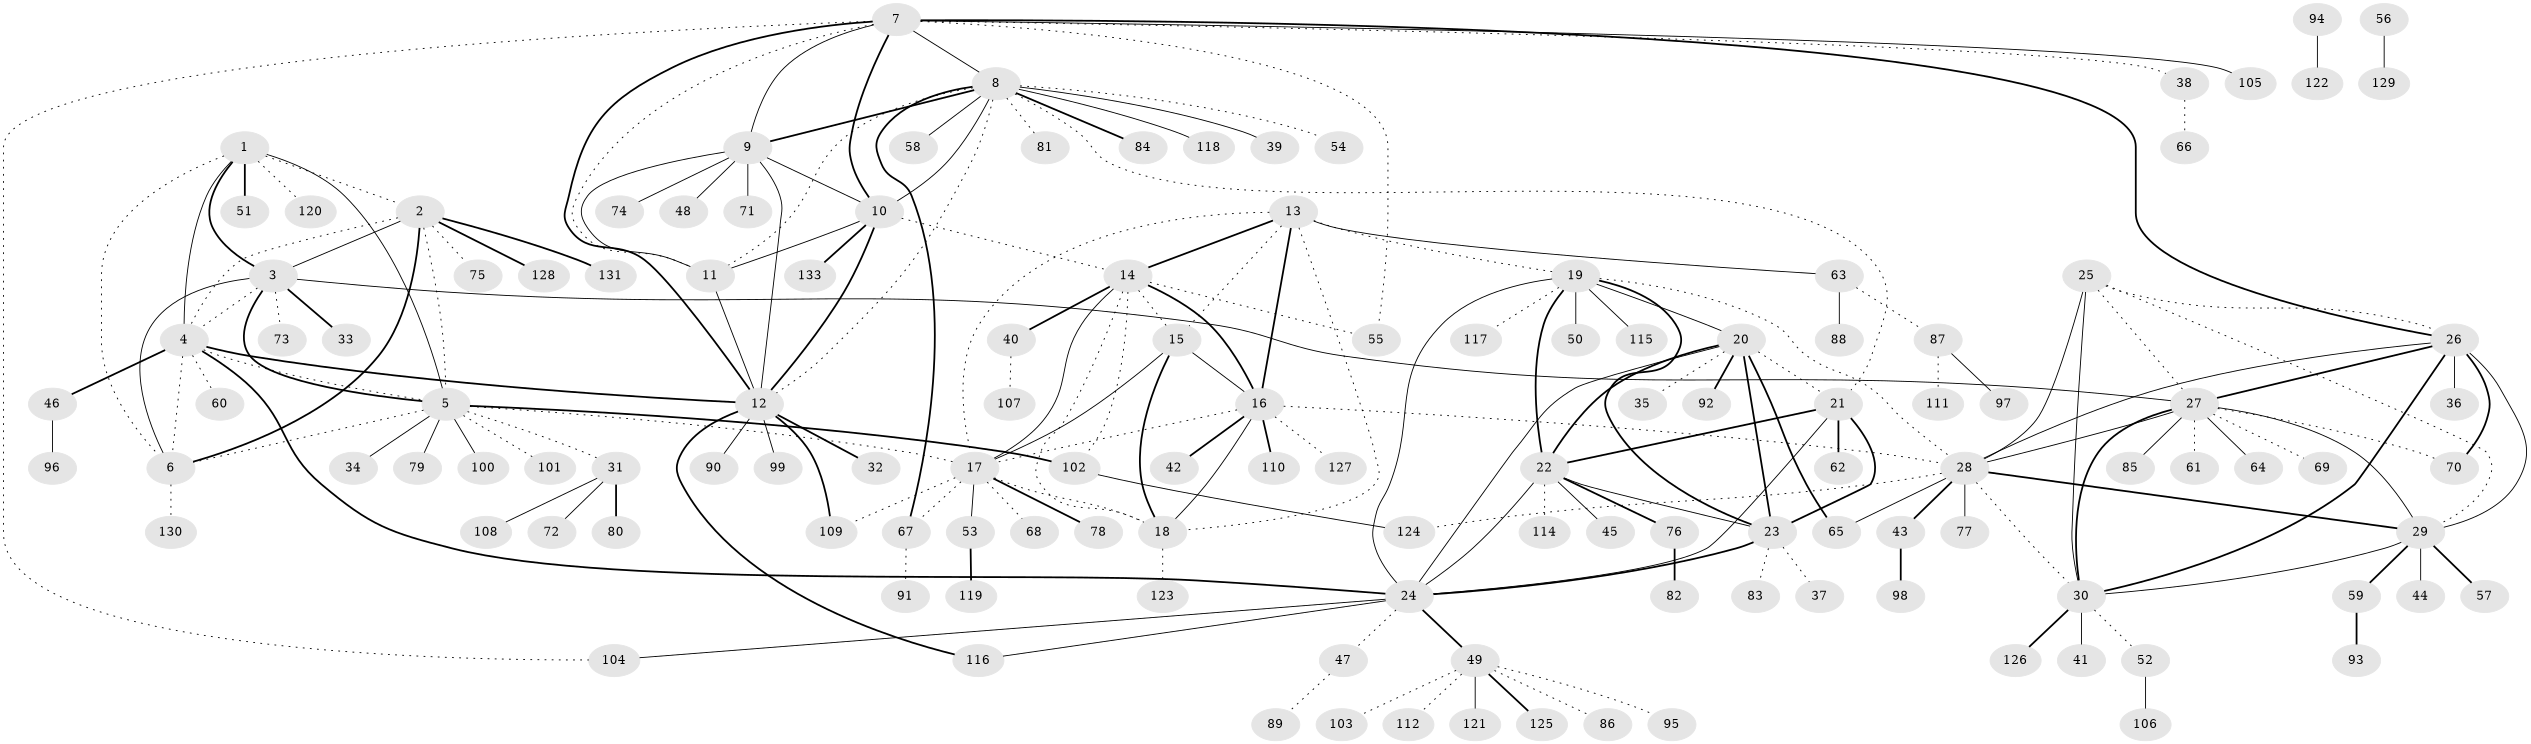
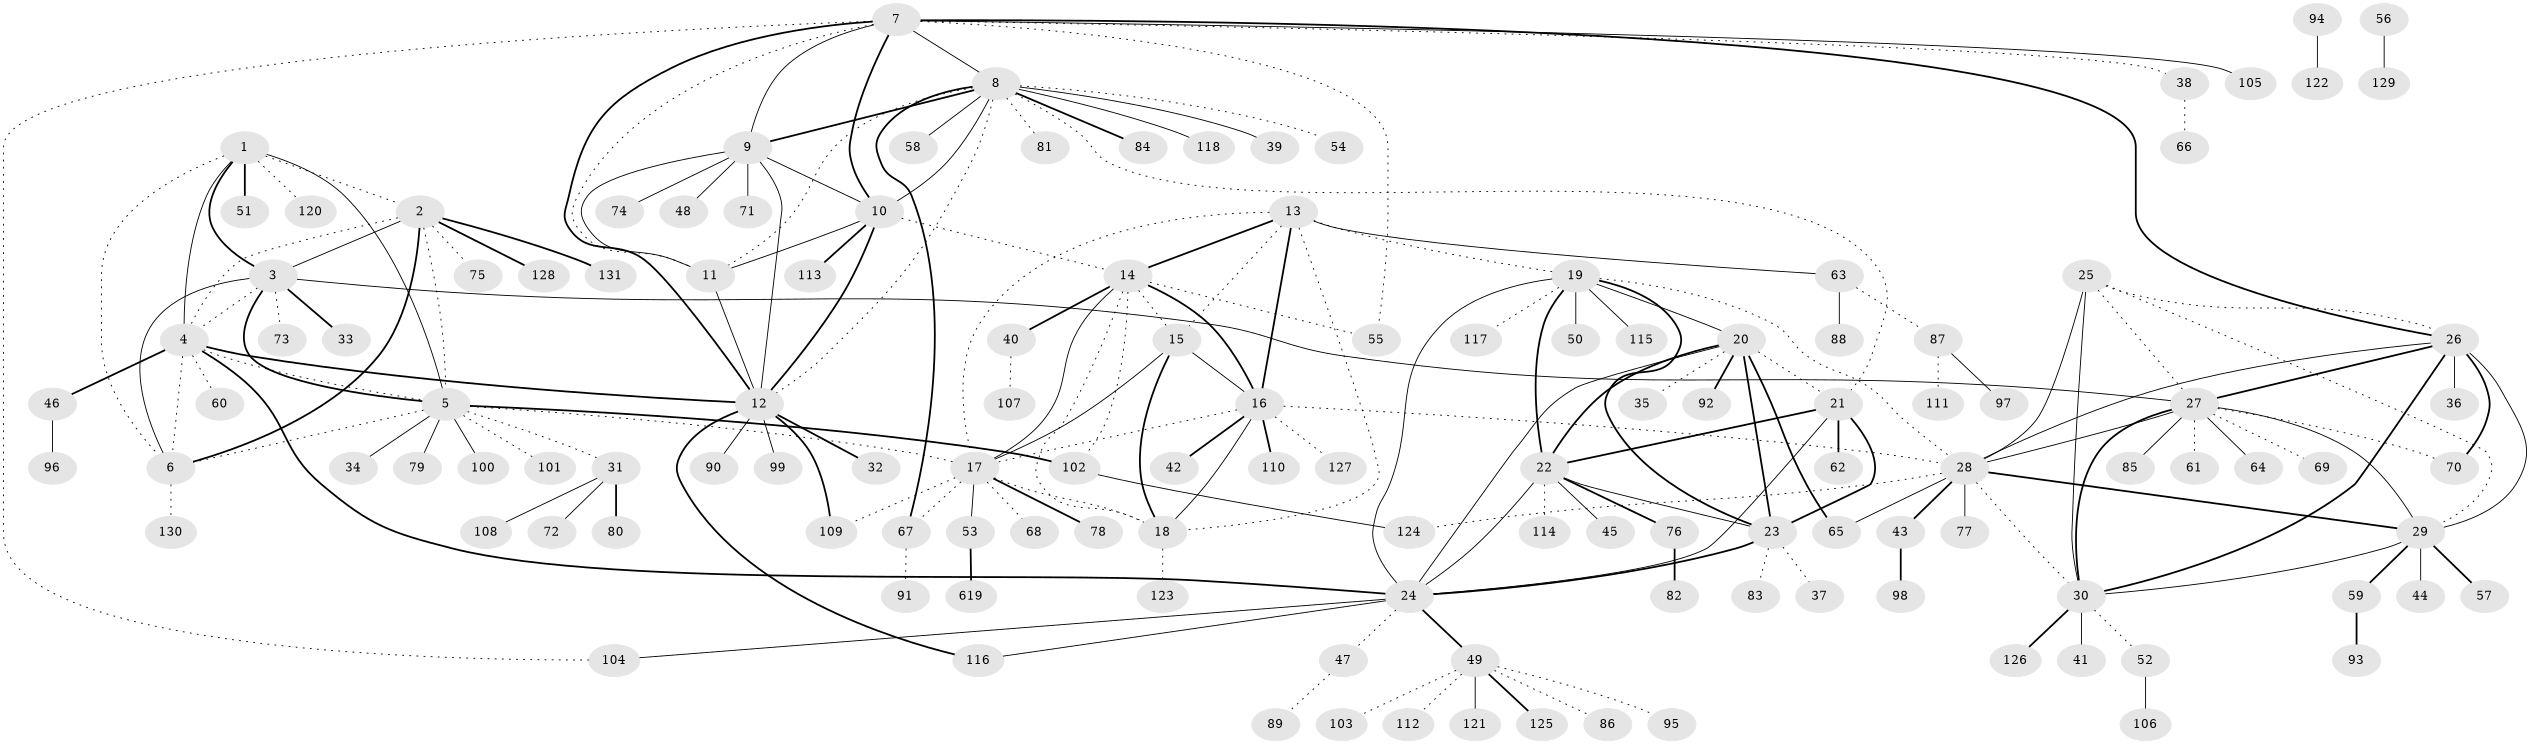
(810, 276) -> (810, 276)
(971, 596) -> (971, 596)
